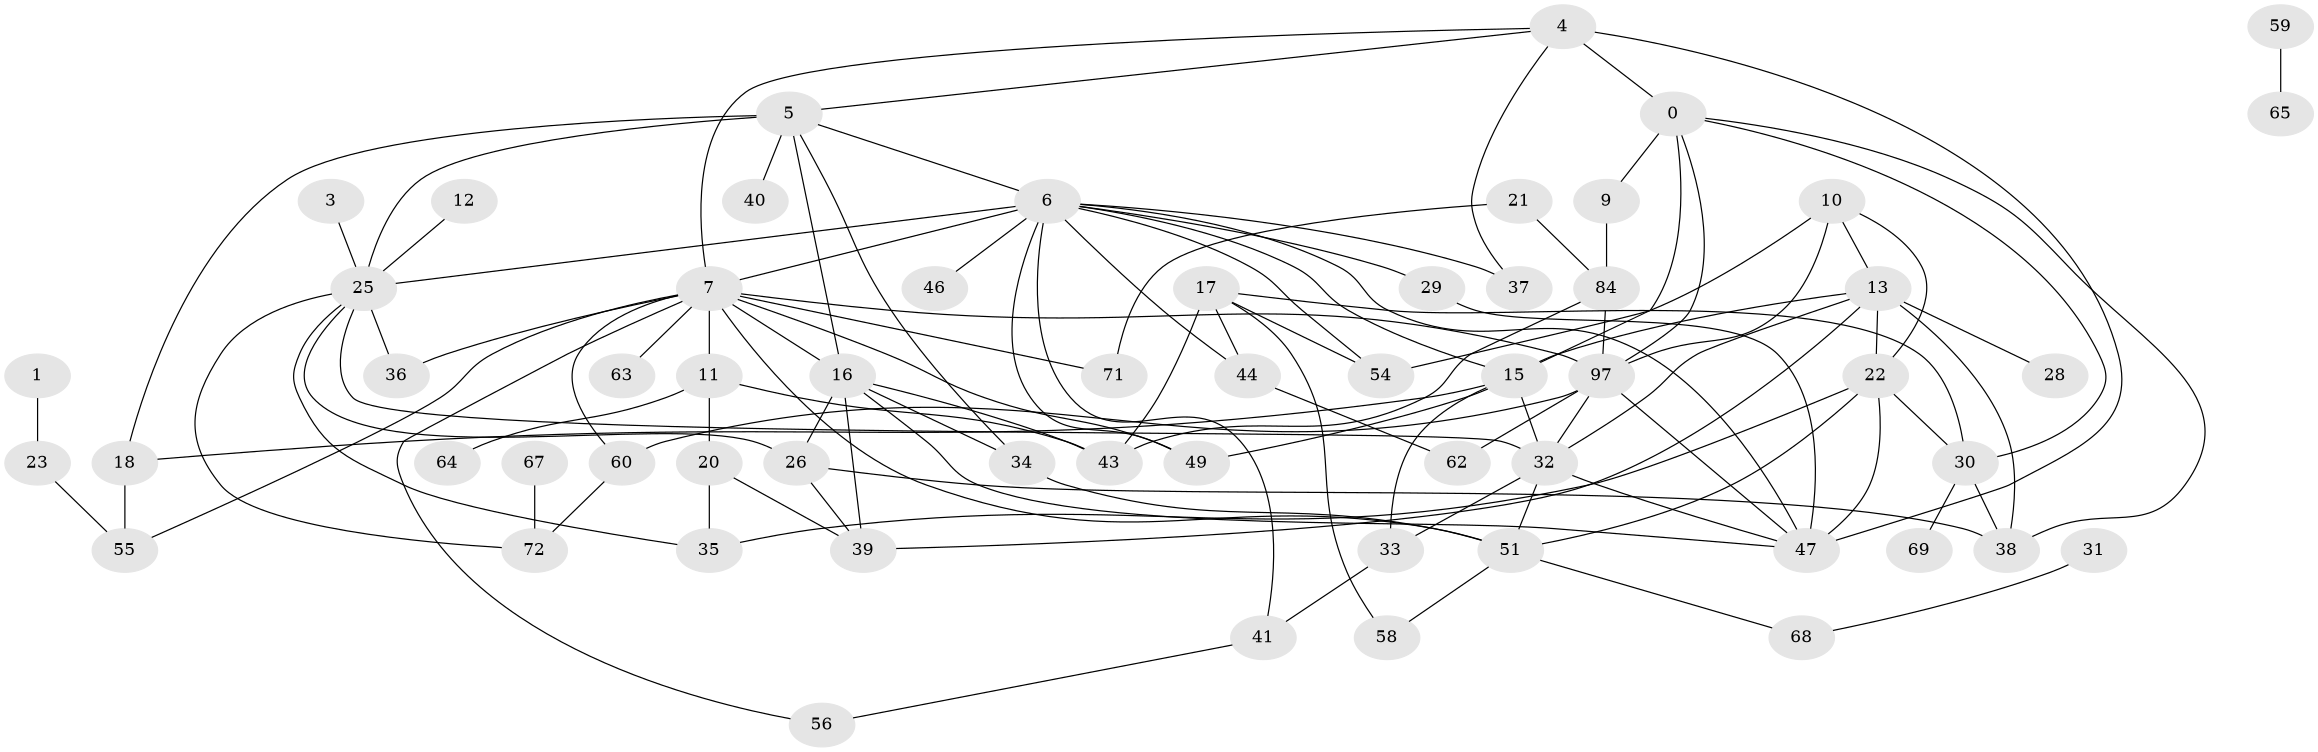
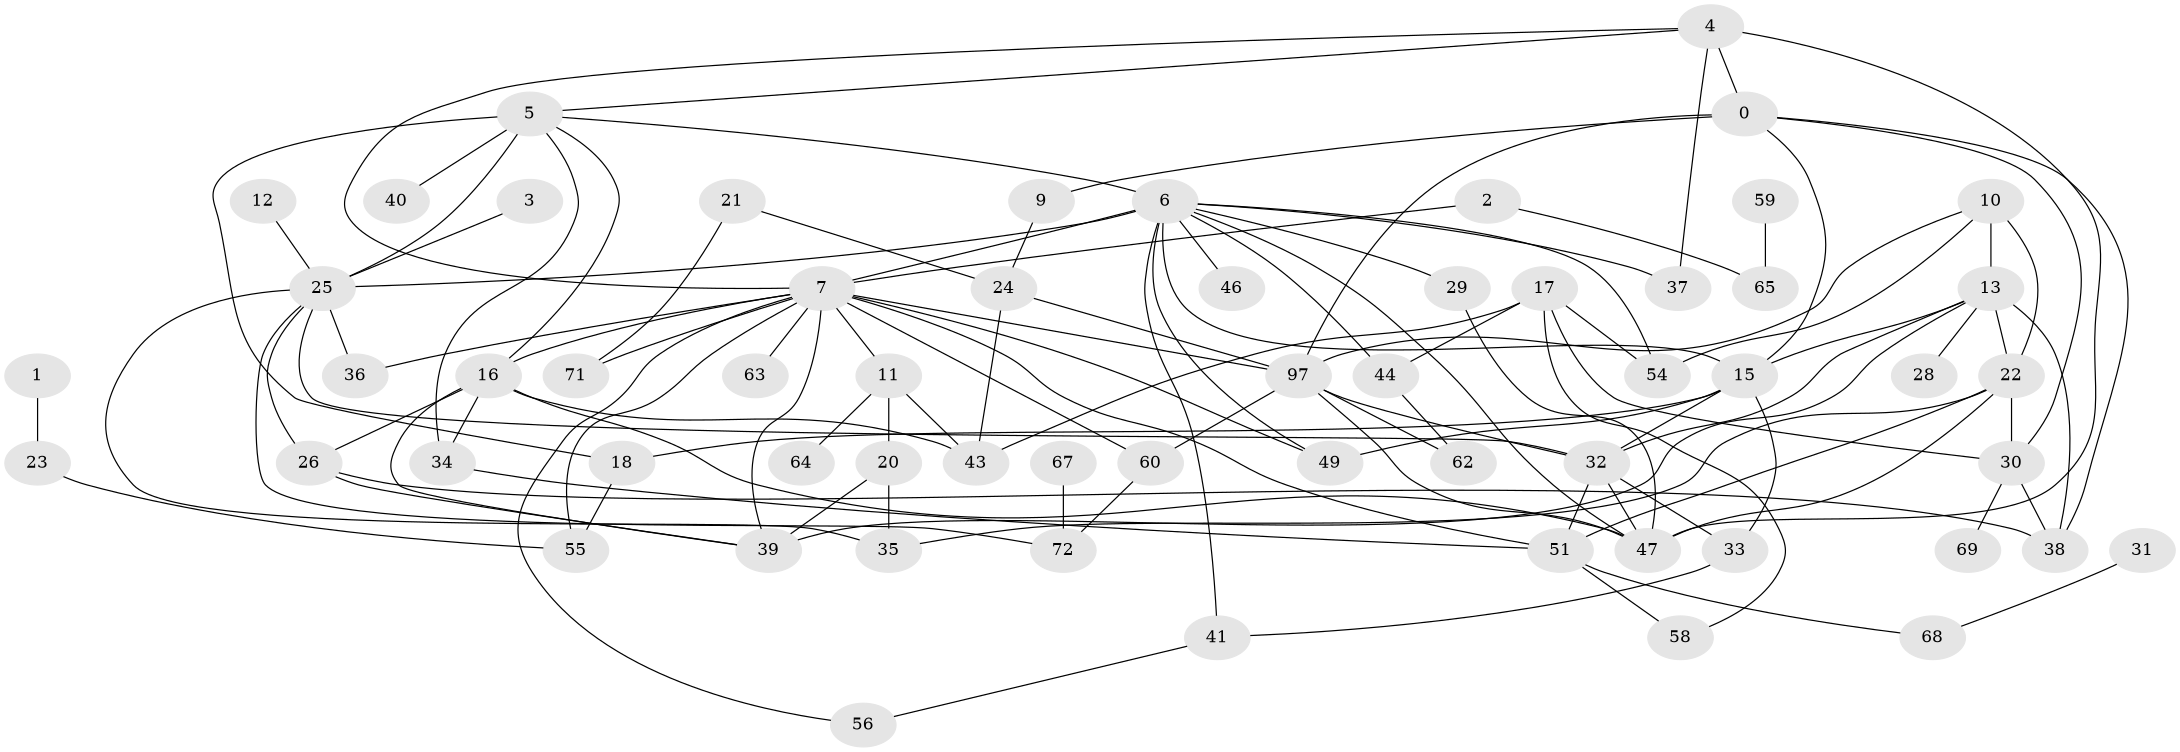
none -> (1488, 201)
(1607, 289) -> (1004, 289)
none -> (788, 412)
